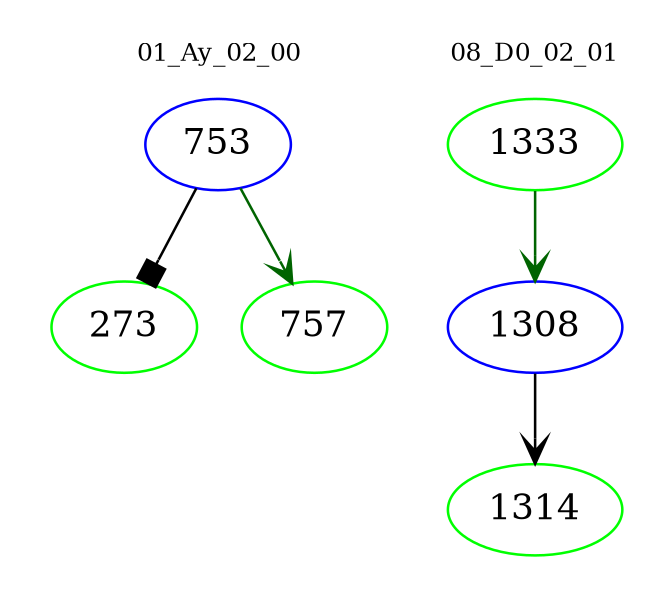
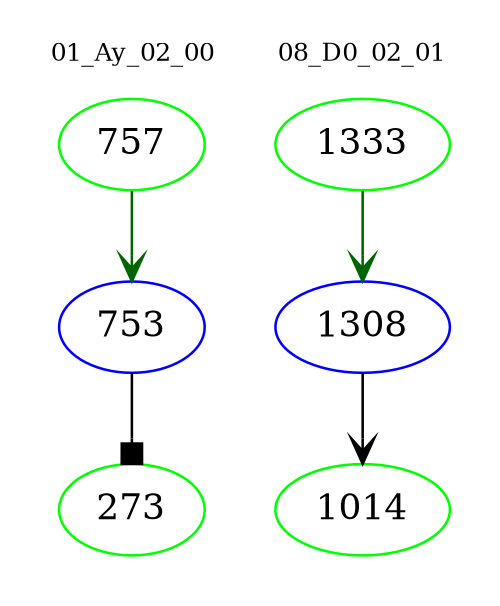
(260, 224) -> (132, 223)
(535, 510) -> (363, 510)
